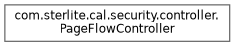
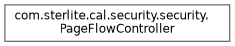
(117, 23) -> (117, 23)
